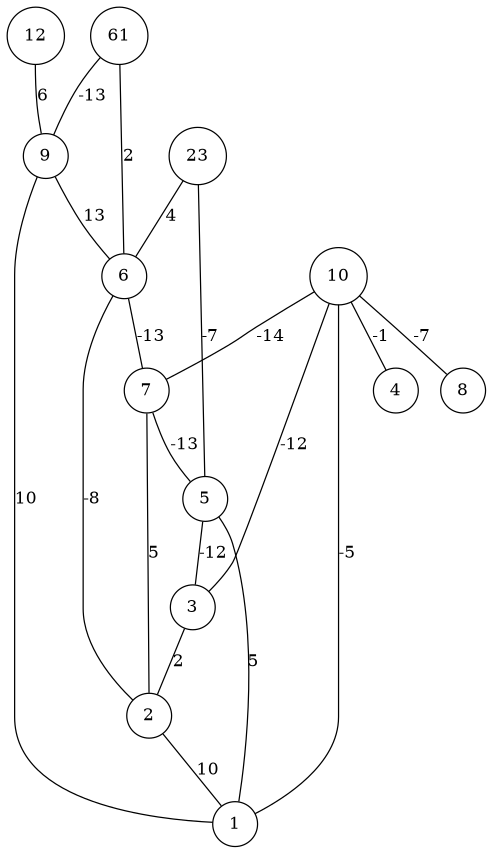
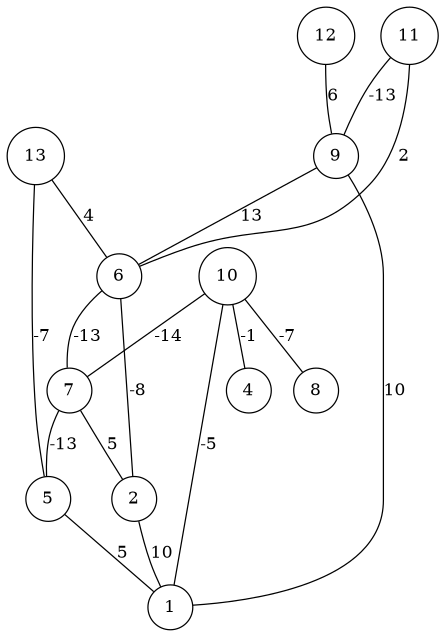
(119, 36) -> (410, 36)
(198, 156) -> (36, 156)
(193, 607) -> none
